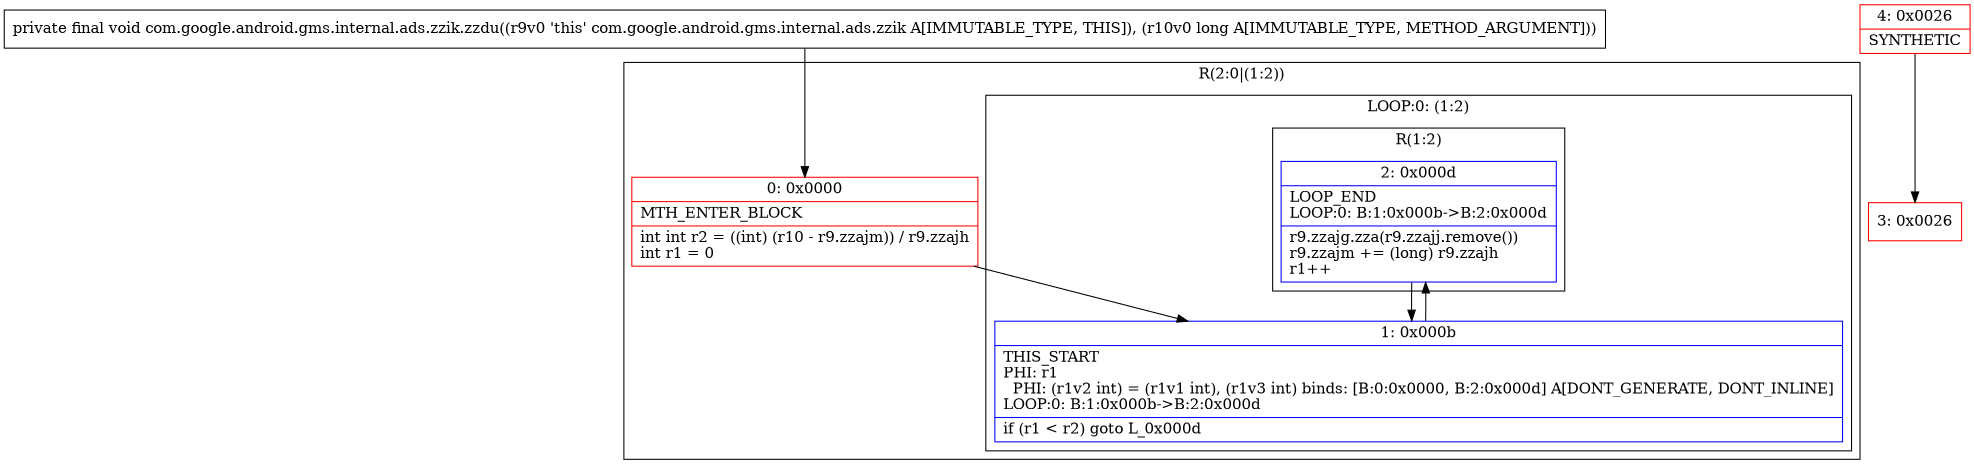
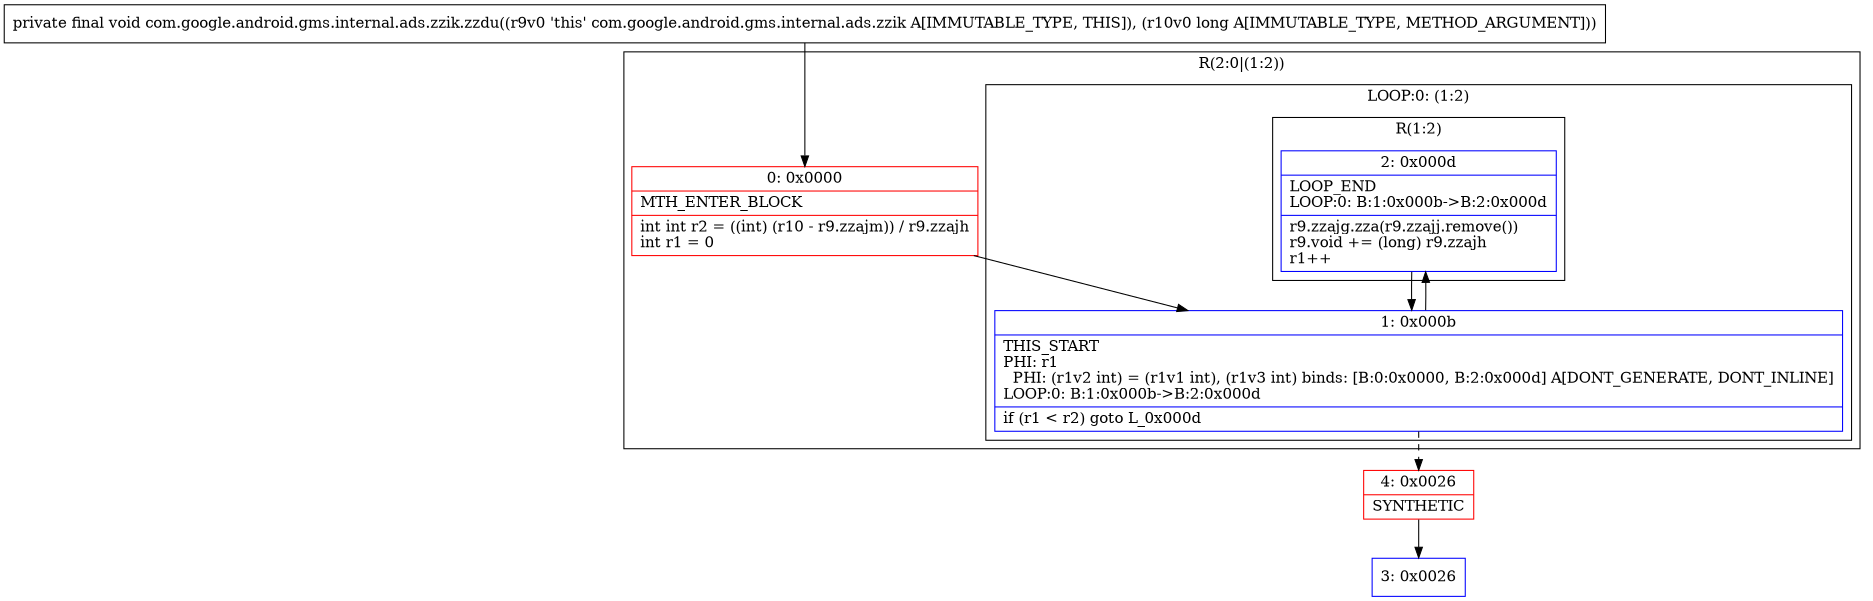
(1915, 222) -> (1419, 577)
(1394, 253) -> (1389, 243)
none -> (1419, 445)
